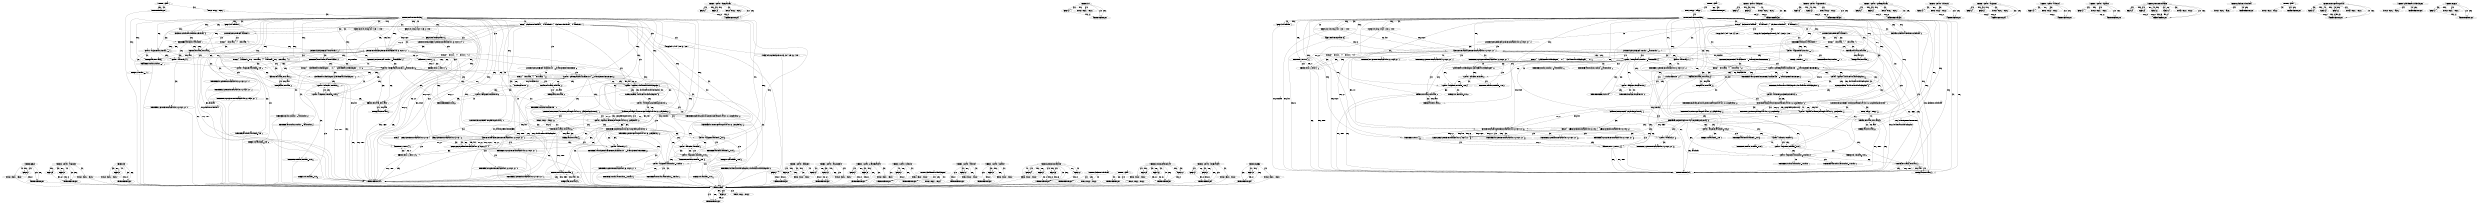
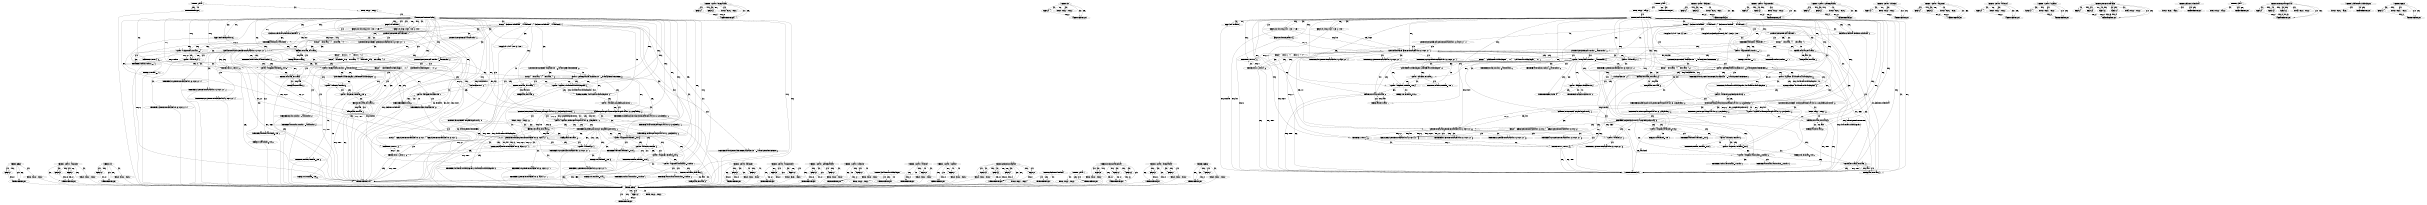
(324, 55) -> none
(780, 55) -> none
